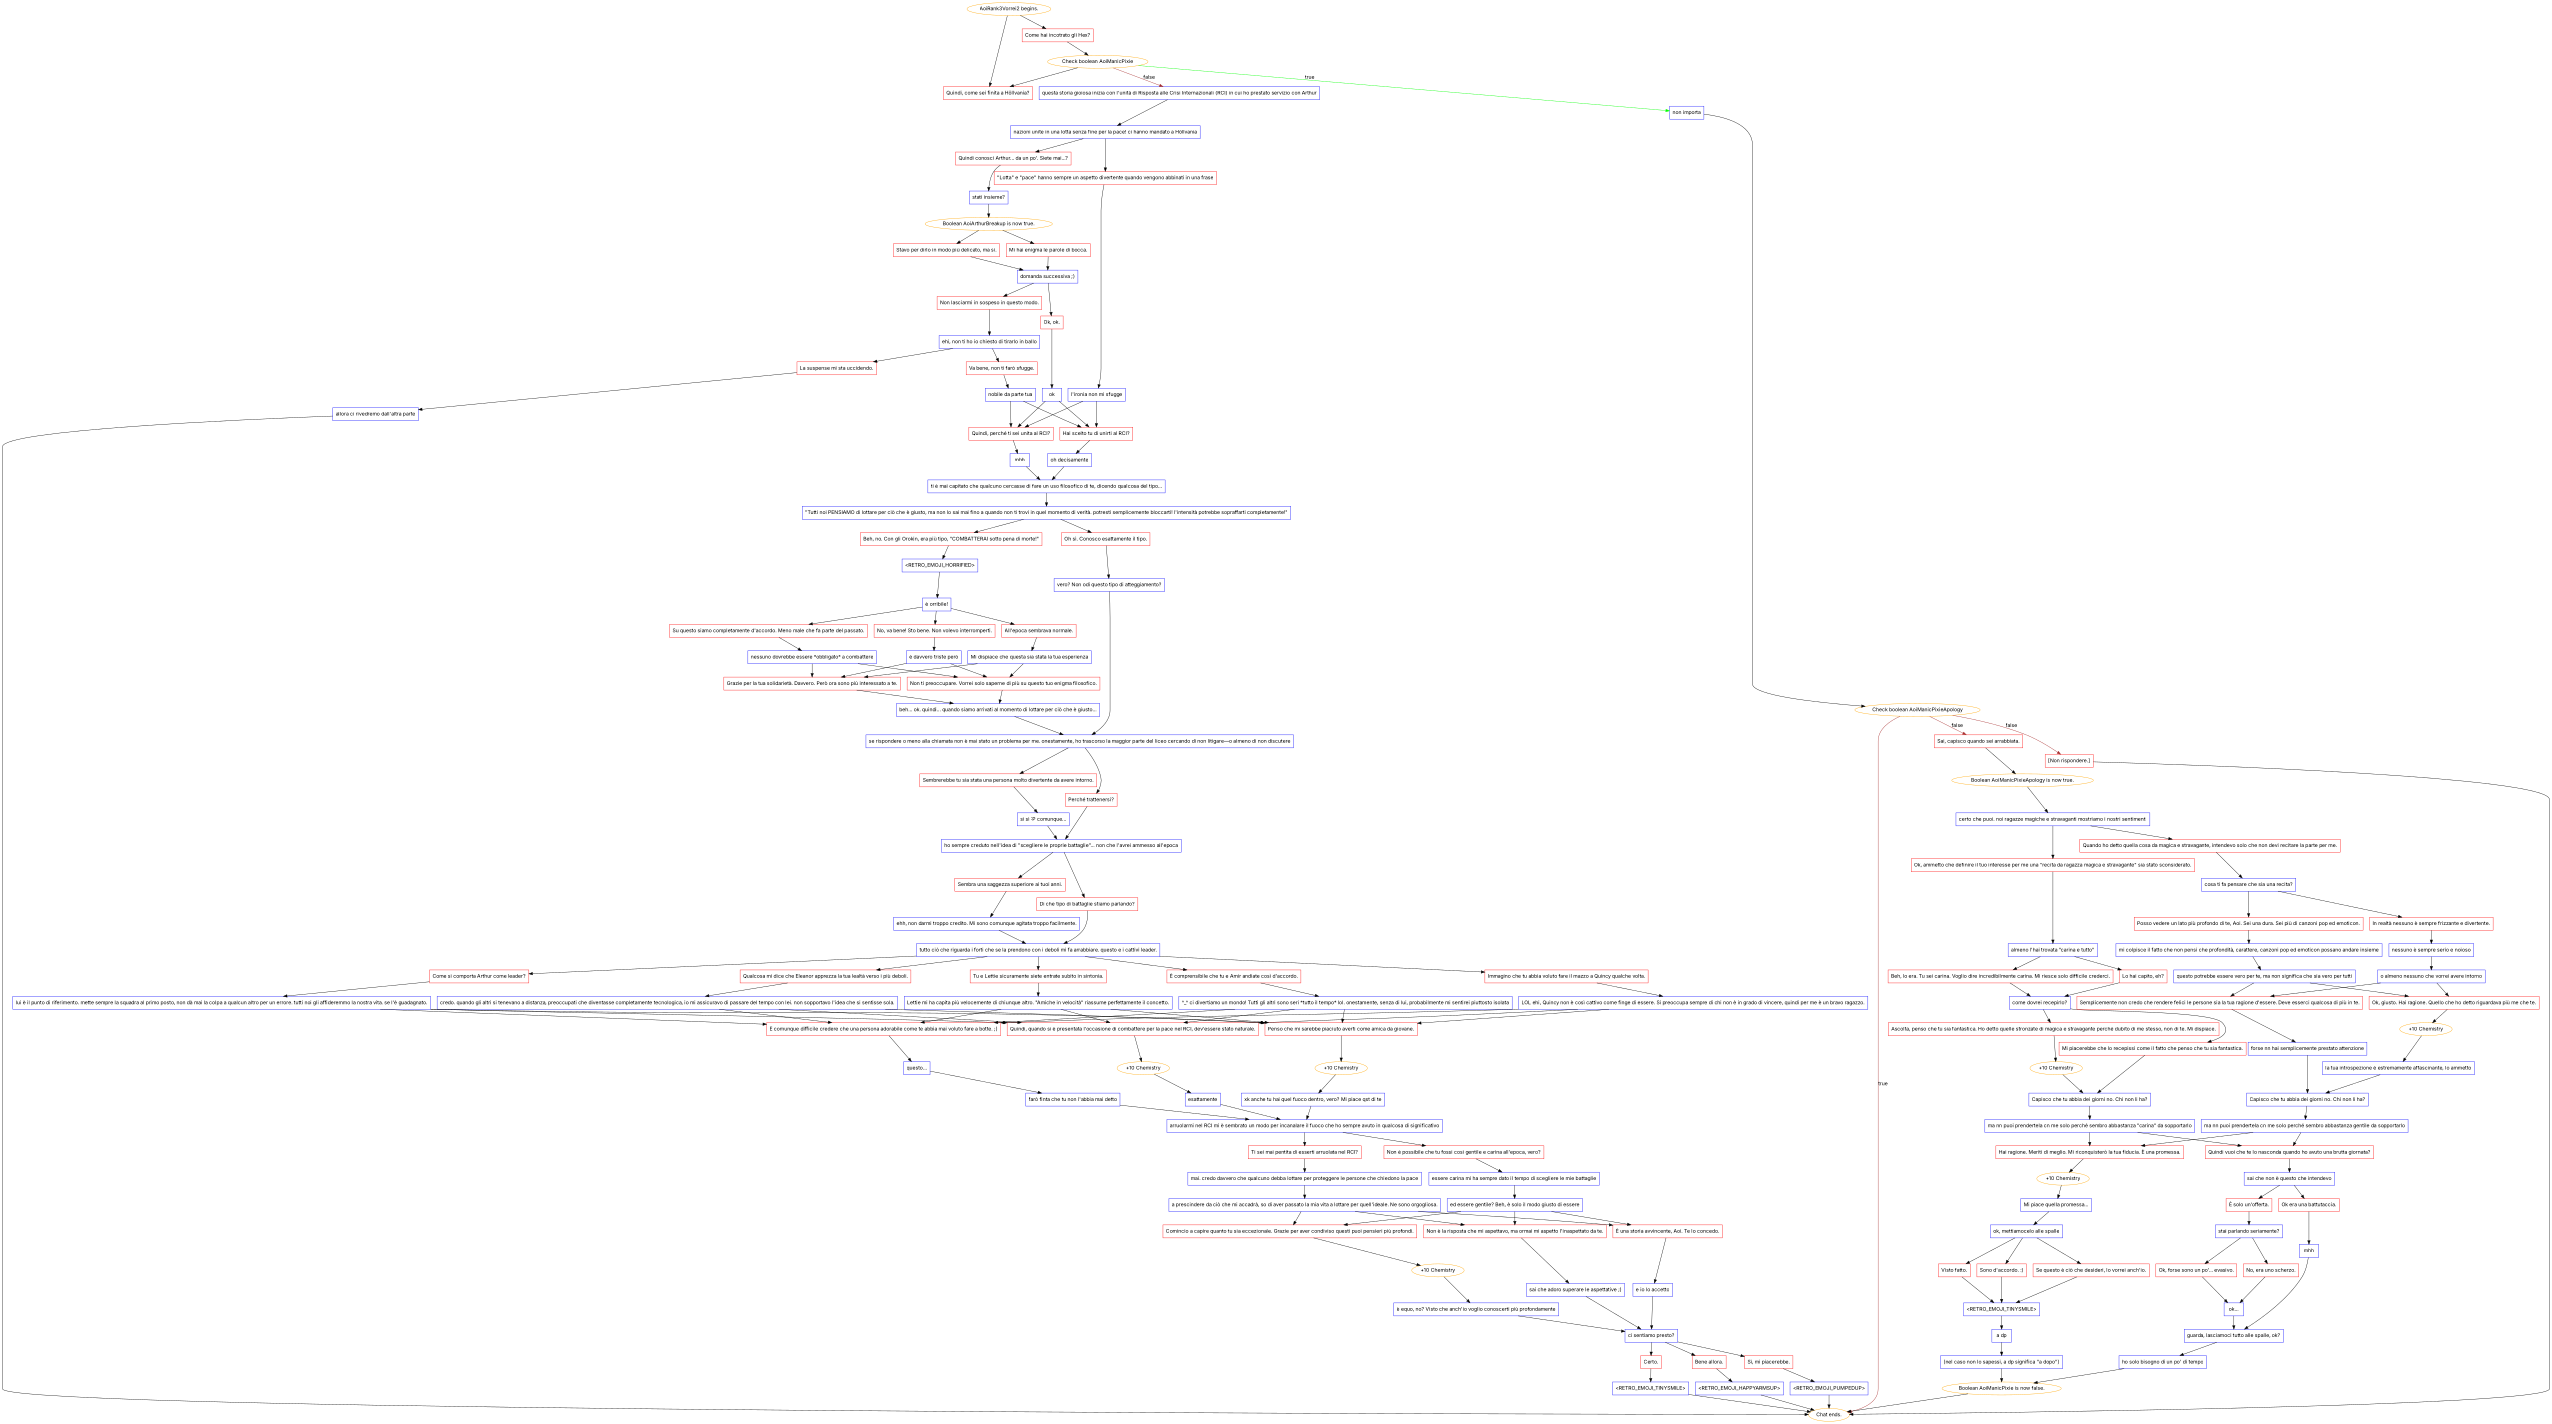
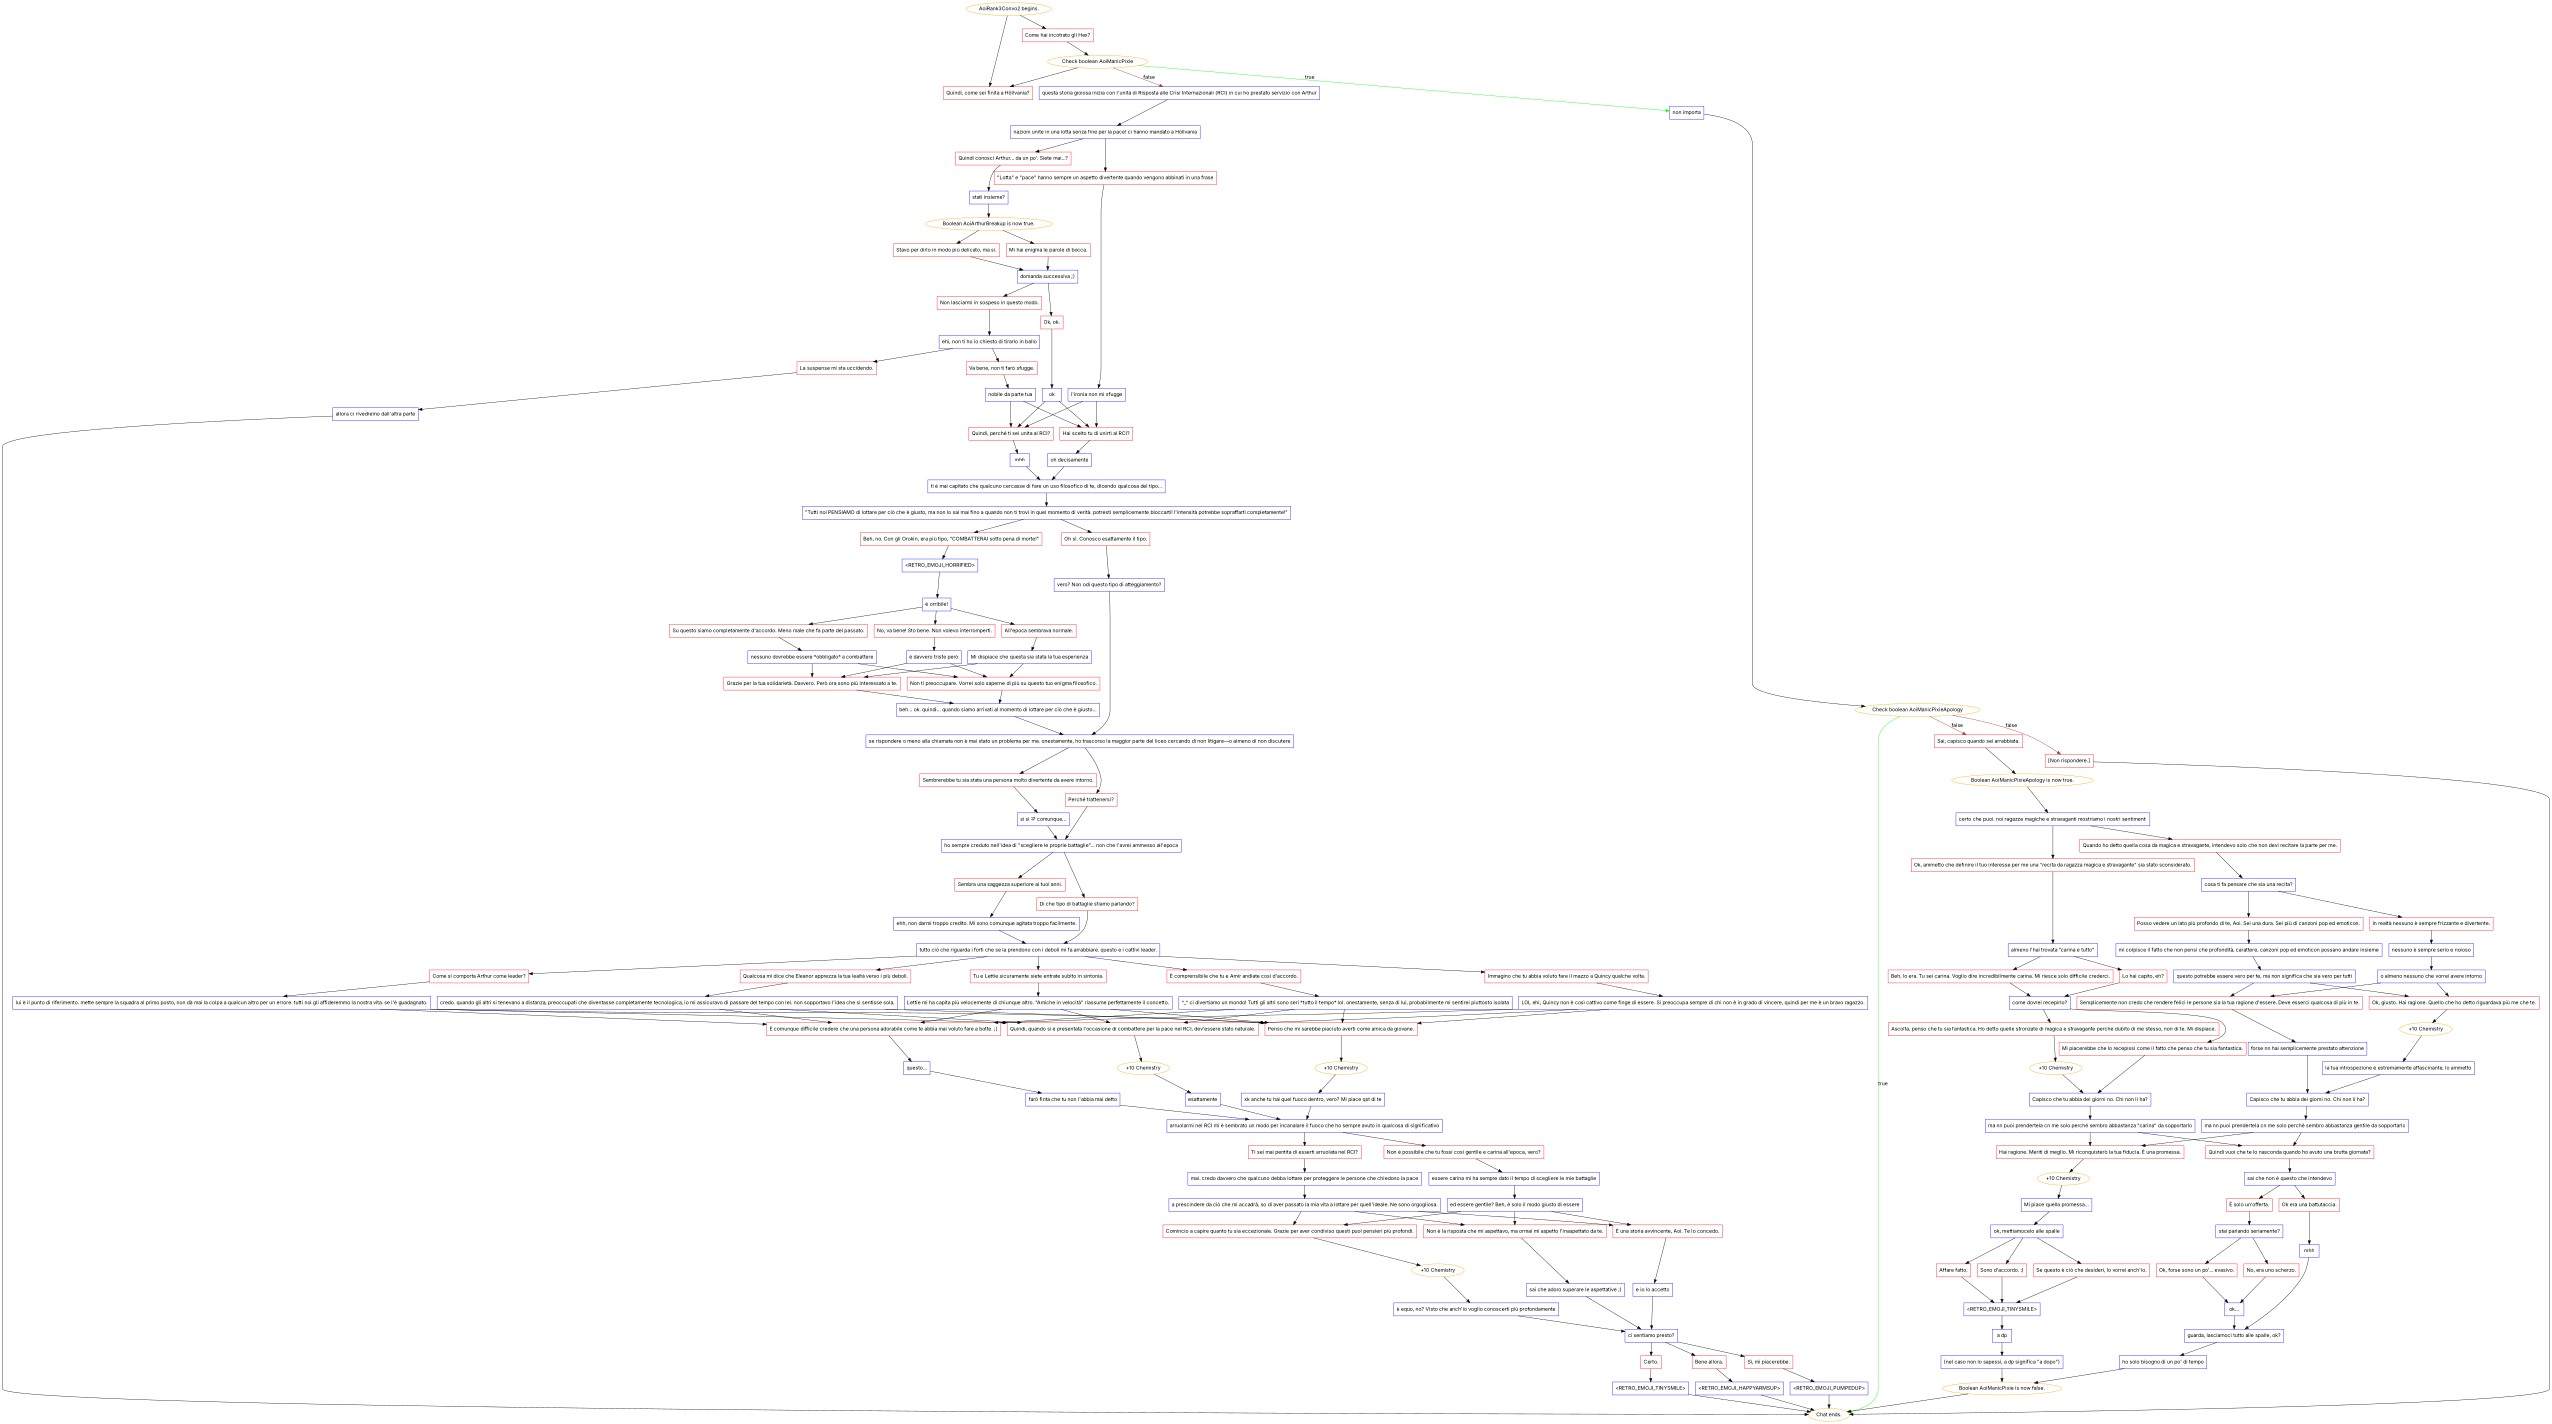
(1009, 9) -> (1009, 9)
(1878, 1066) -> (1878, 1066)
(1954, 1270) -> (1954, 1270)
